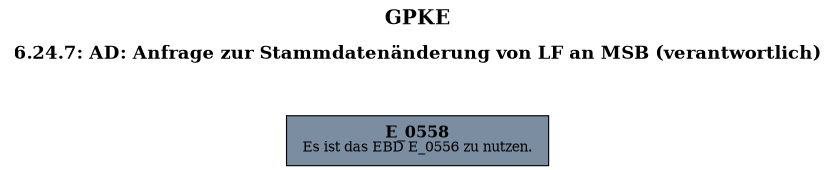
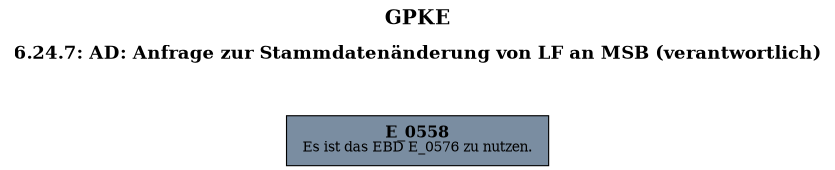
(418, 148) -> (418, 148)
